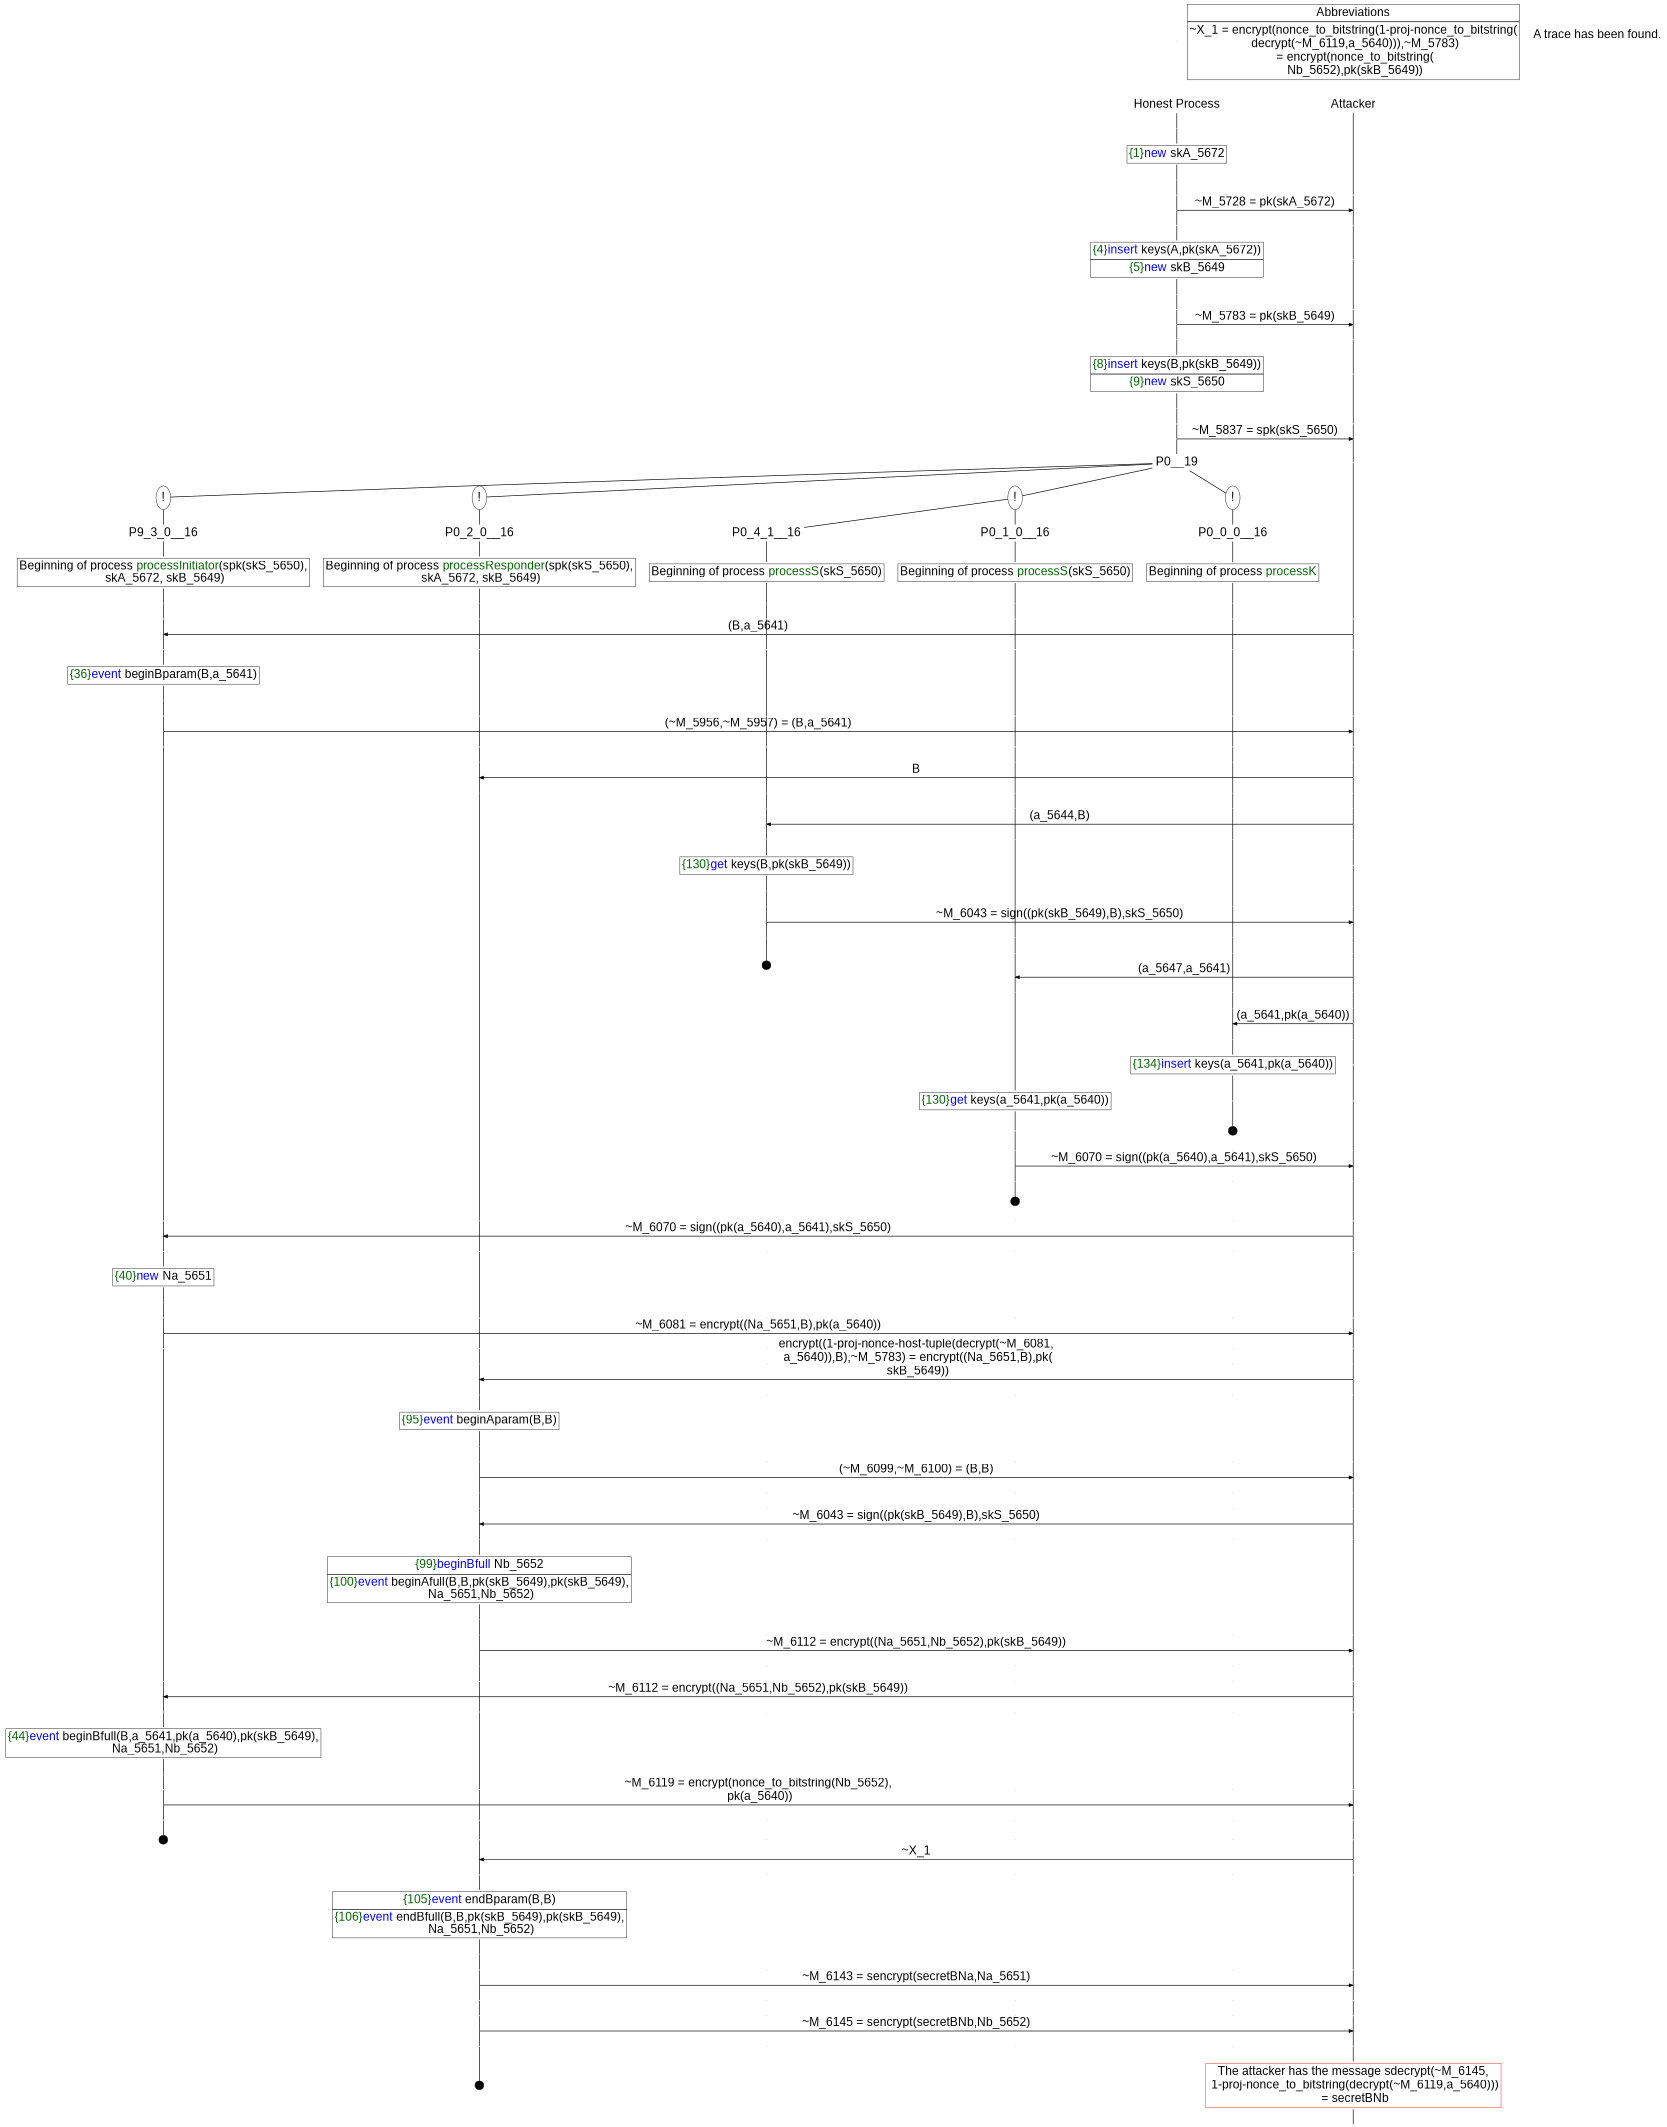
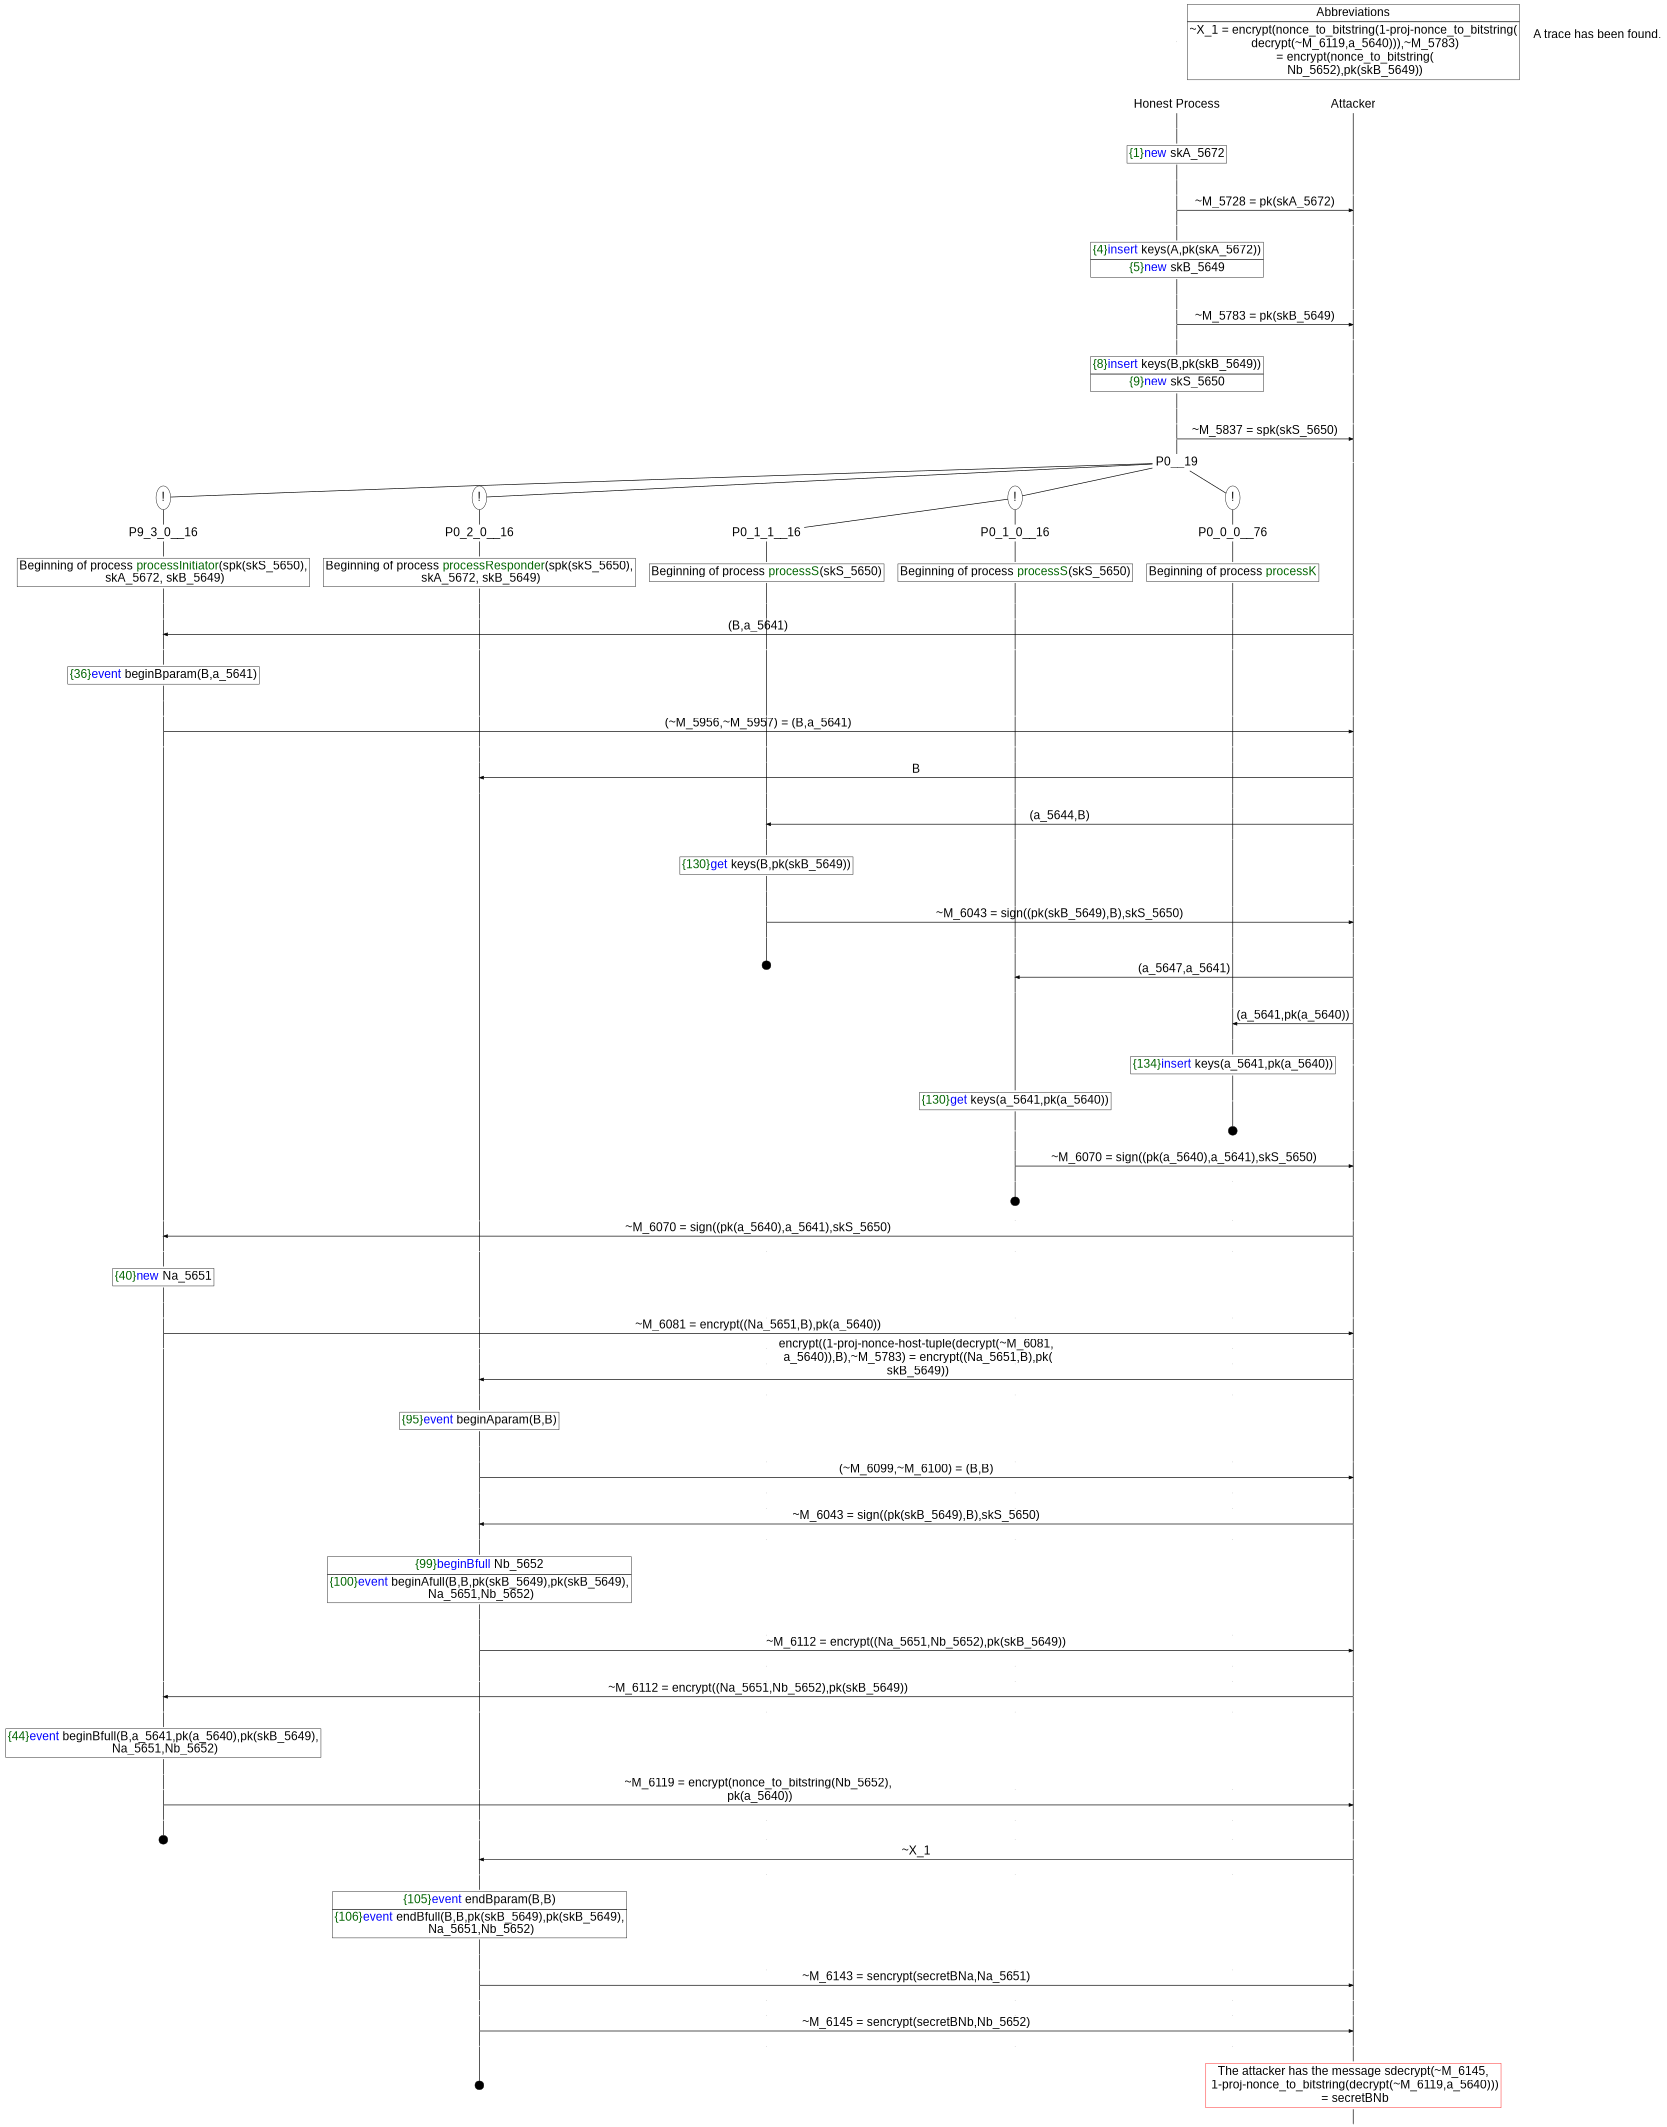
(766, 533) -> (766, 533)
(1233, 533) -> (1233, 533)
